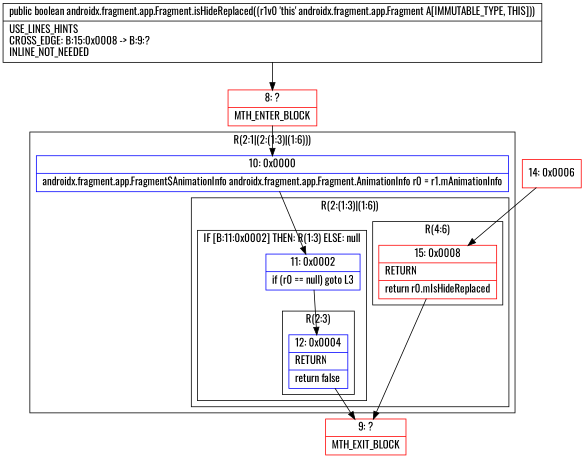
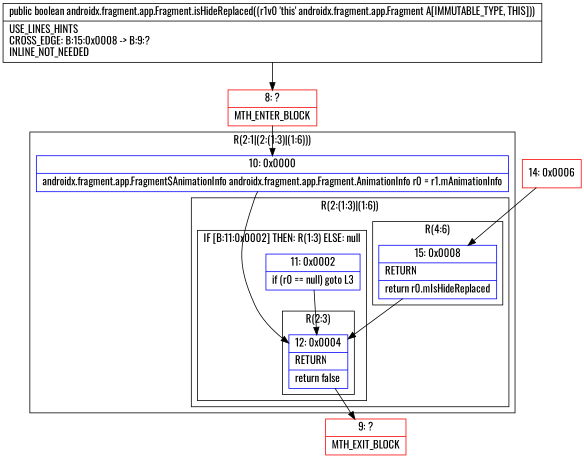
(291, 219) -> (243, 270)
(438, 272) -> (438, 272)
(401, 355) -> (379, 316)
